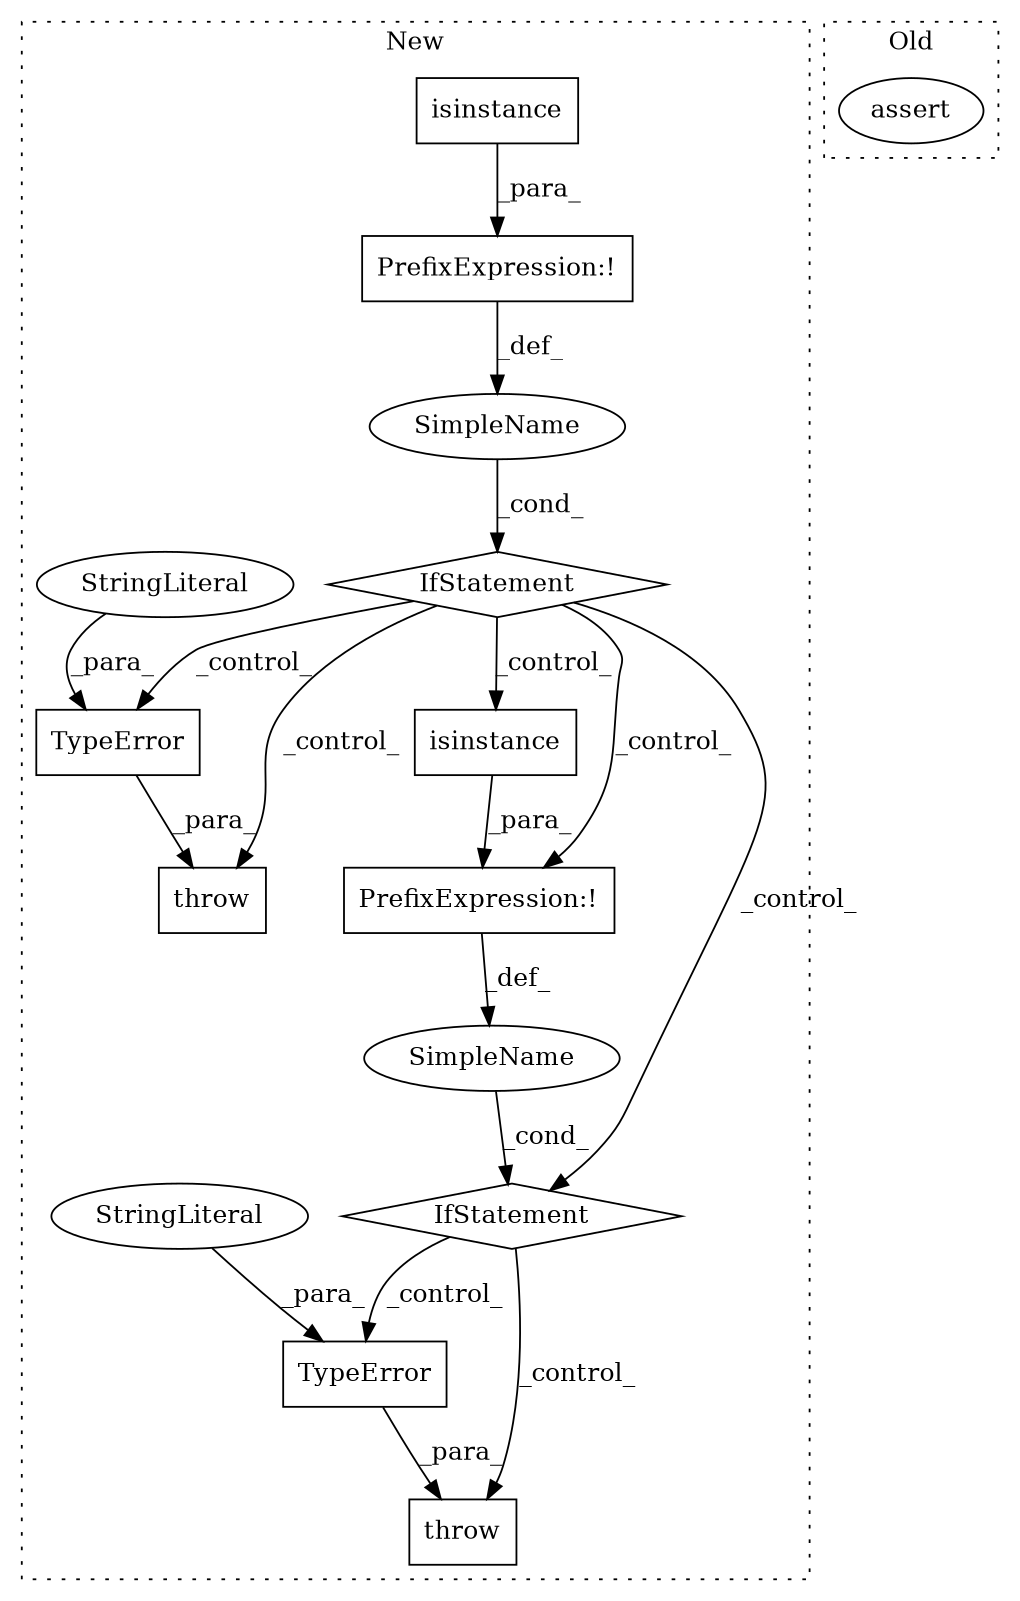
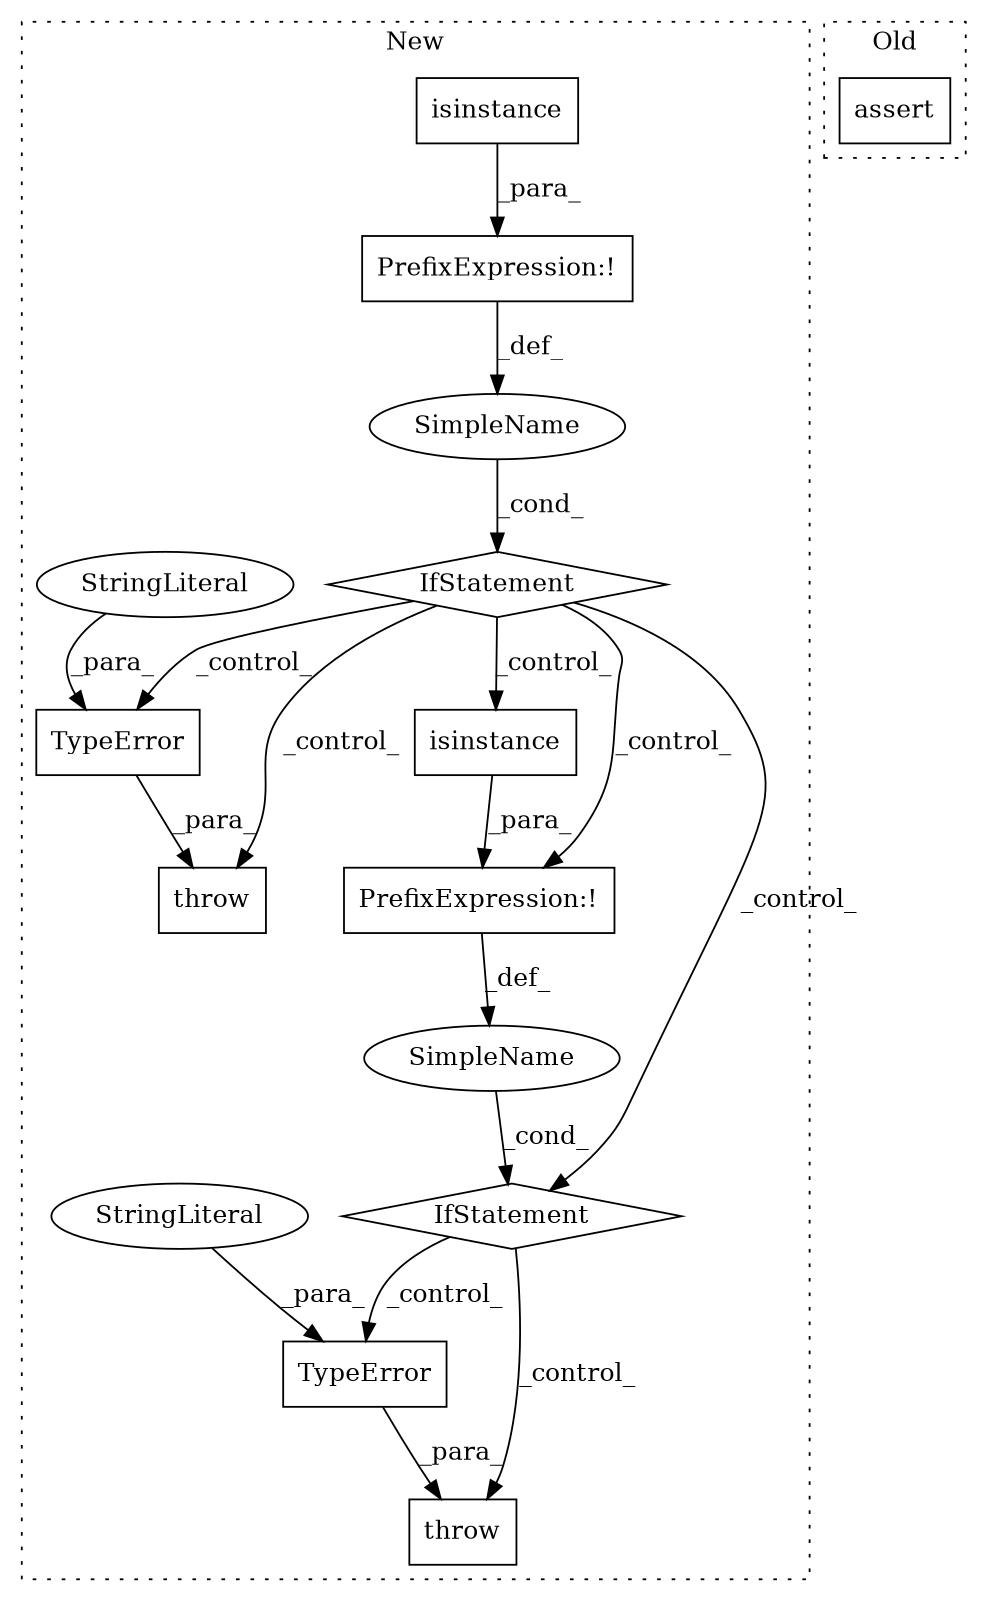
(911, 111) -> (895, 111)
